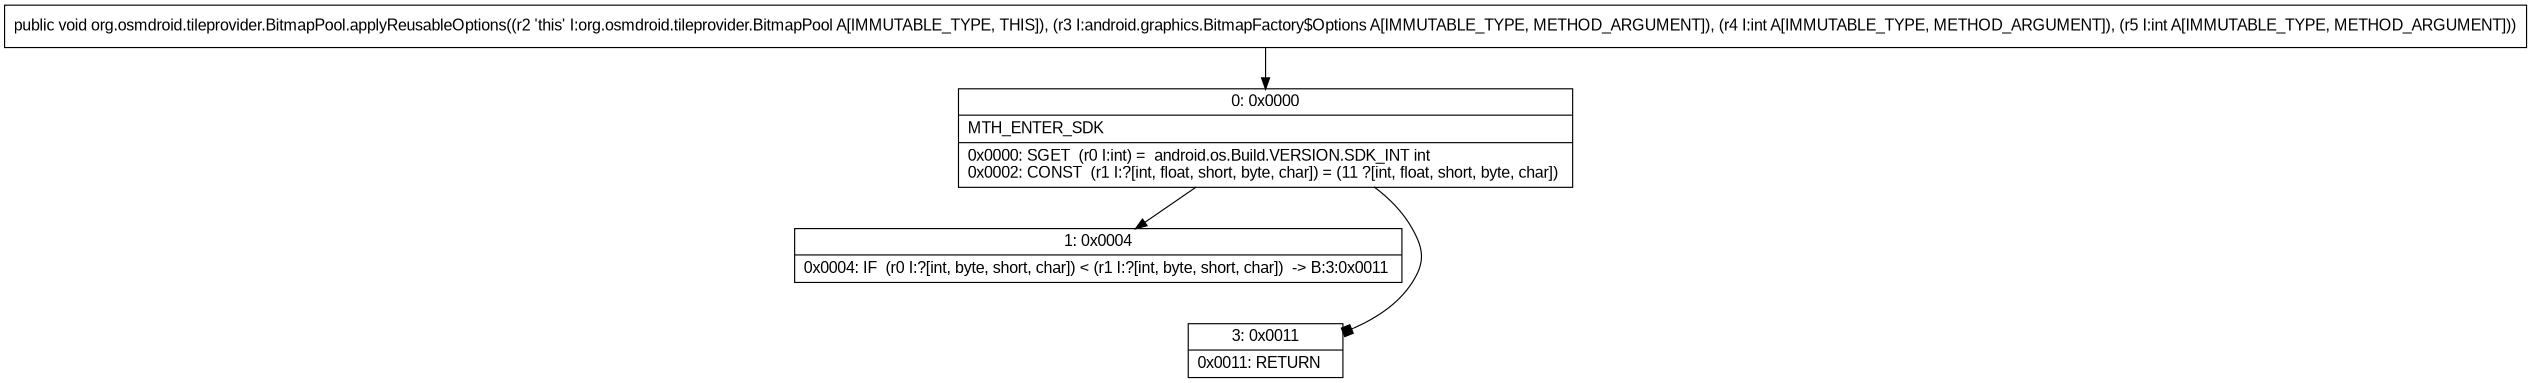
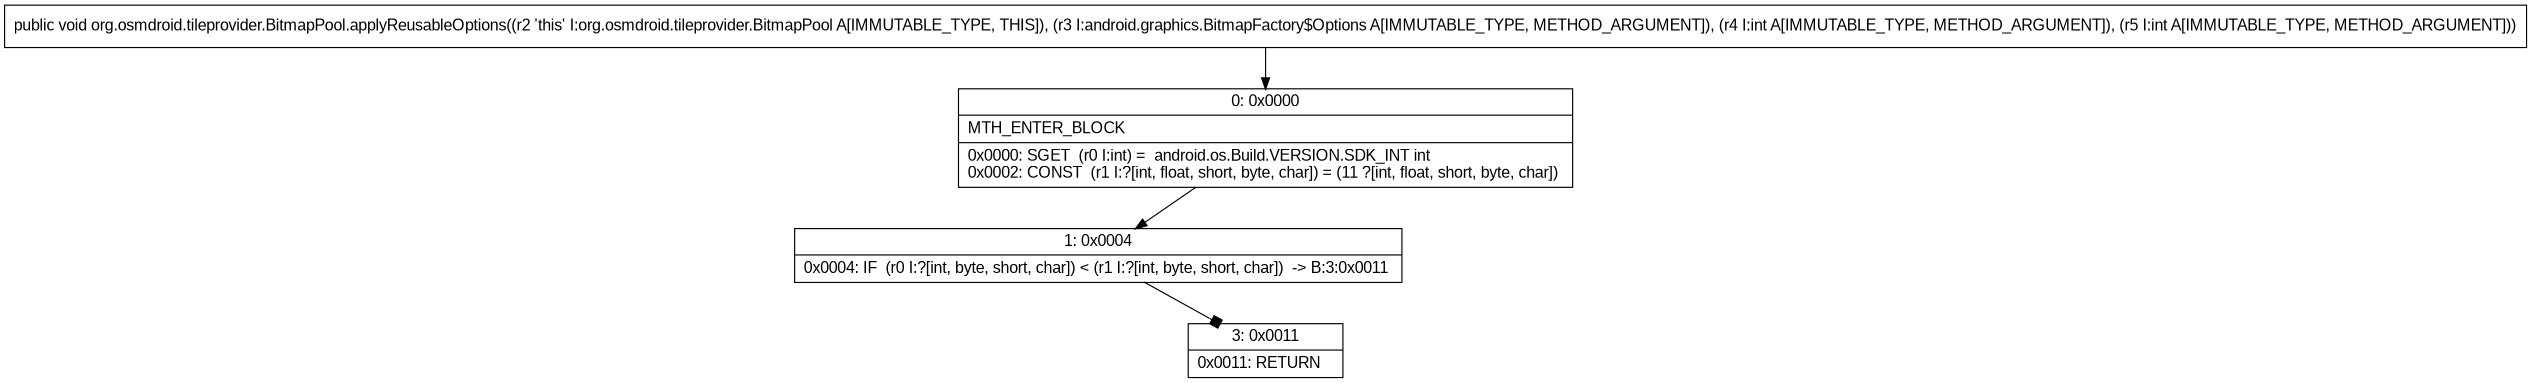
(1036, 128) -> (1047, 128)
(1420, 264) -> (1177, 300)
